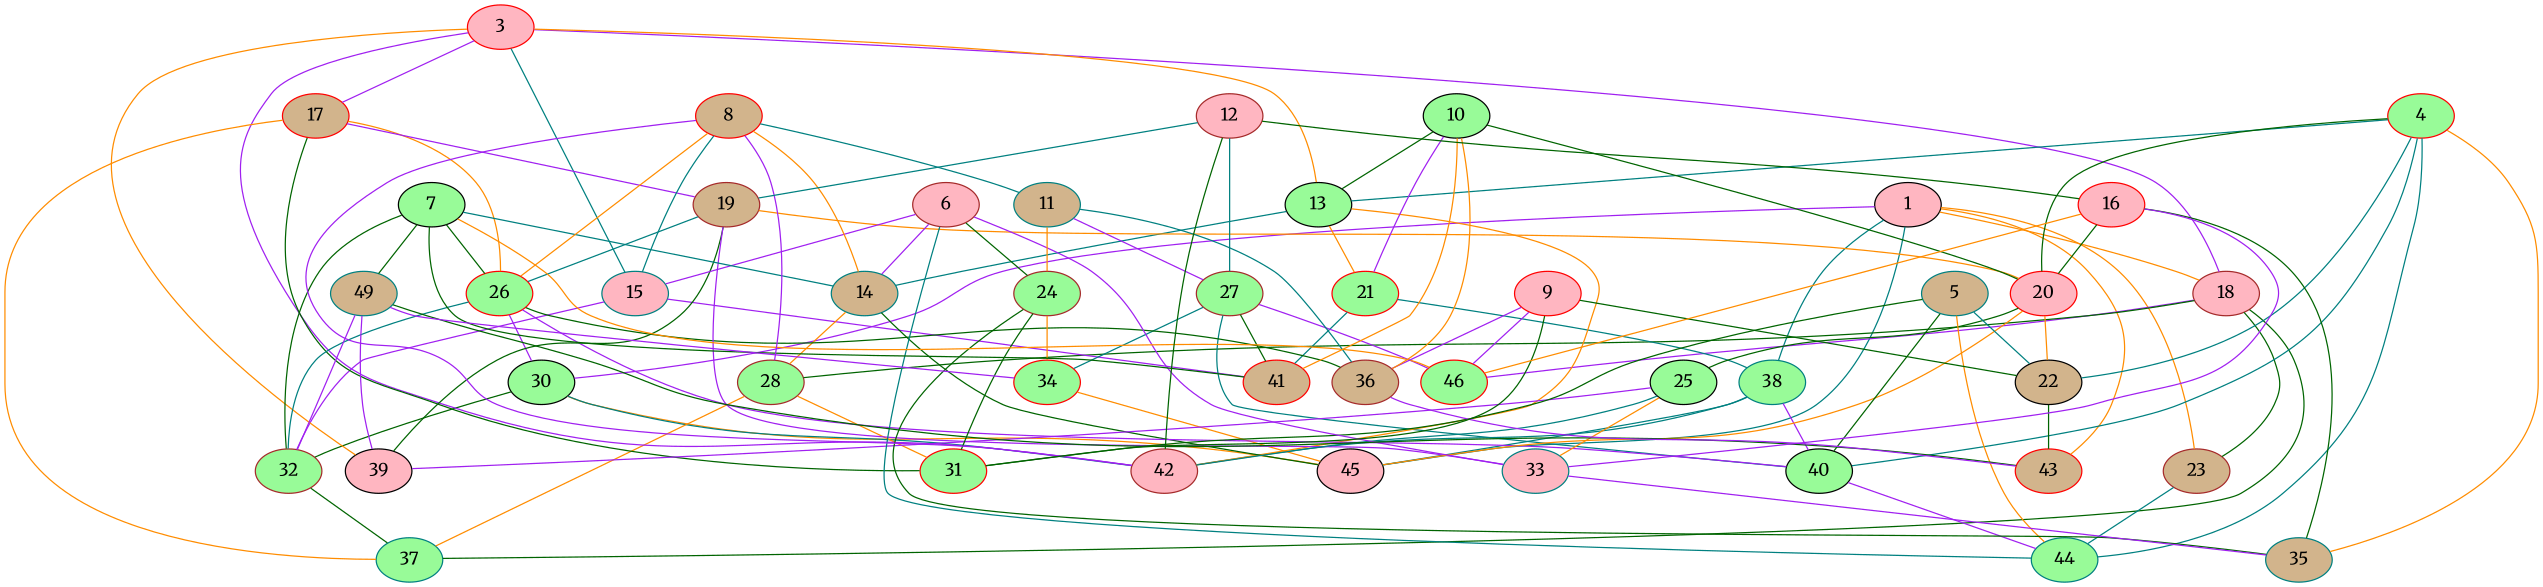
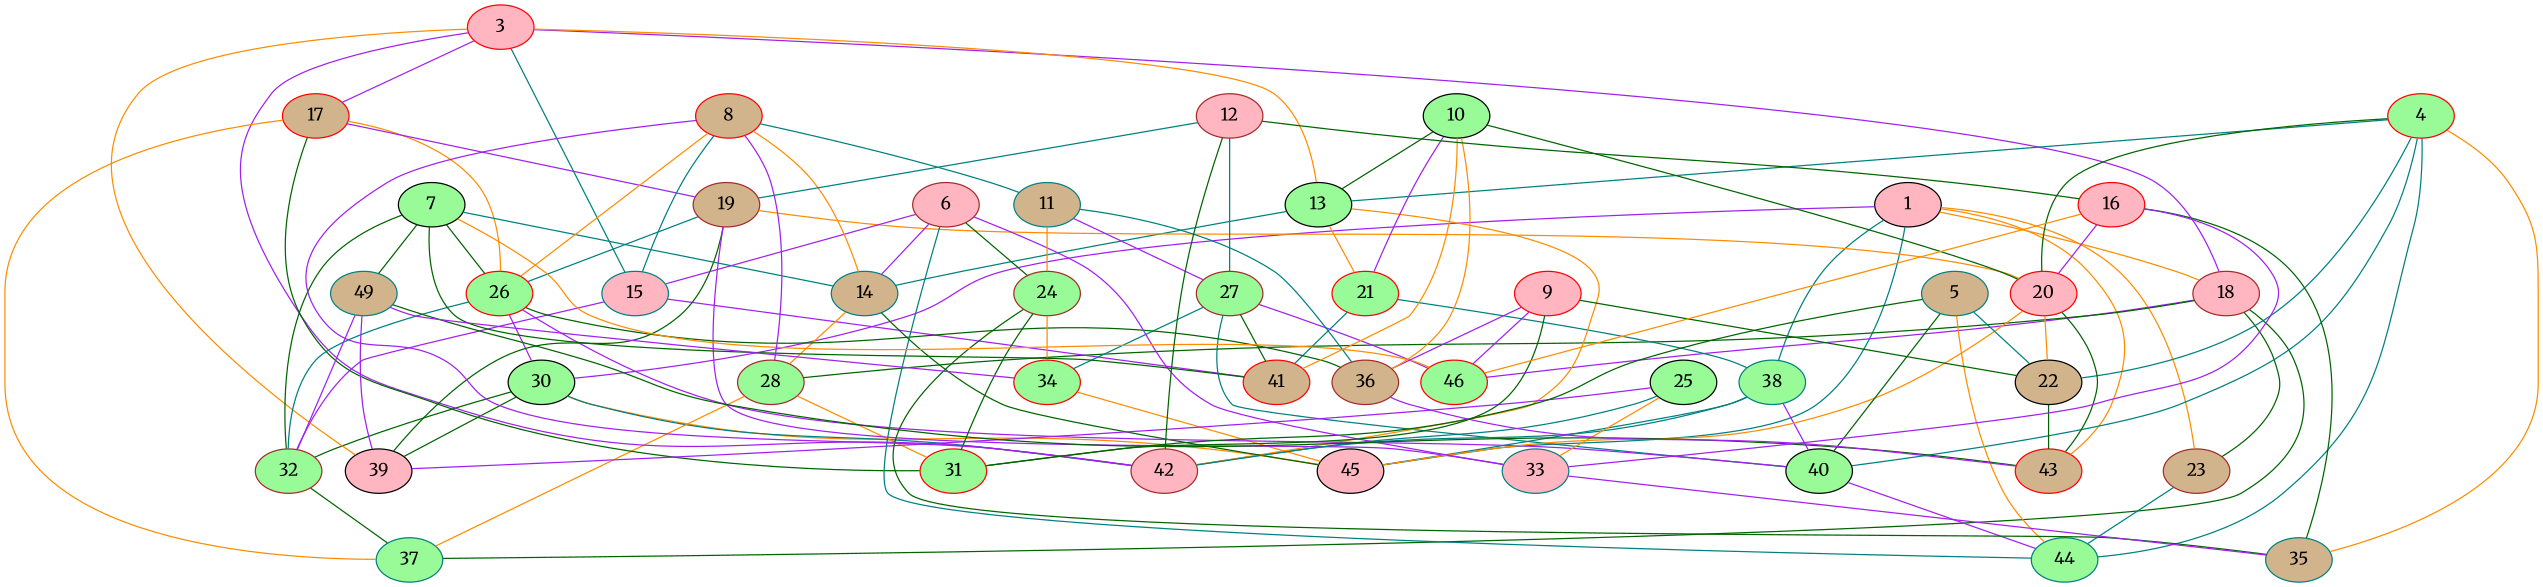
(2087, 237) -> (2087, 237)
(1864, 338) -> (2097, 385)
none -> (460, 427)
